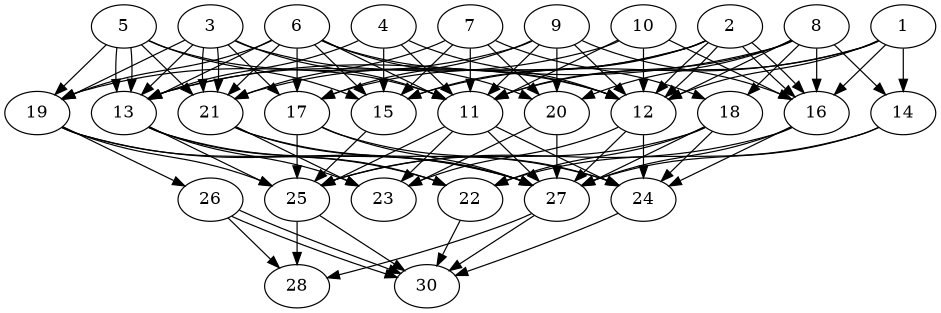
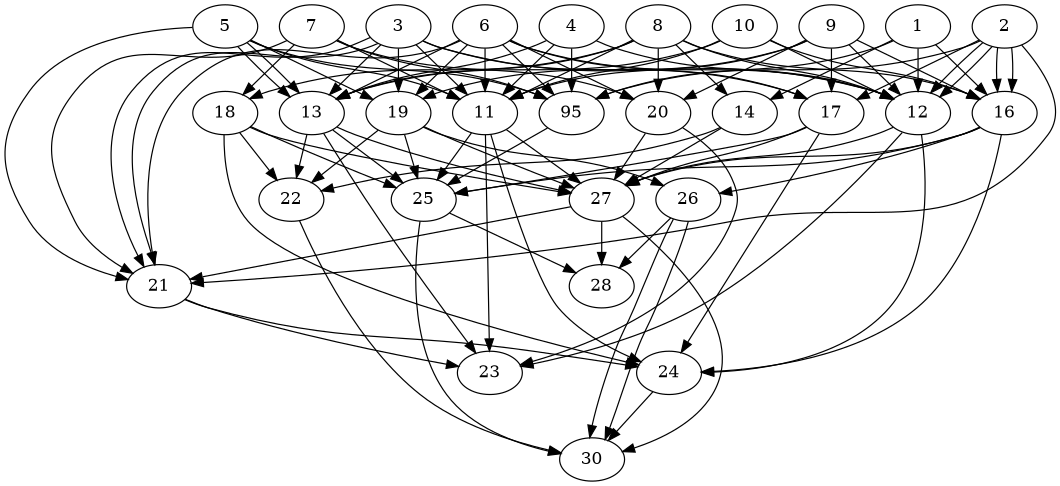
(693, 70) -> none
(384, 113) -> (572, 113)
(377, 156) -> (378, 244)
none -> (851, 166)
